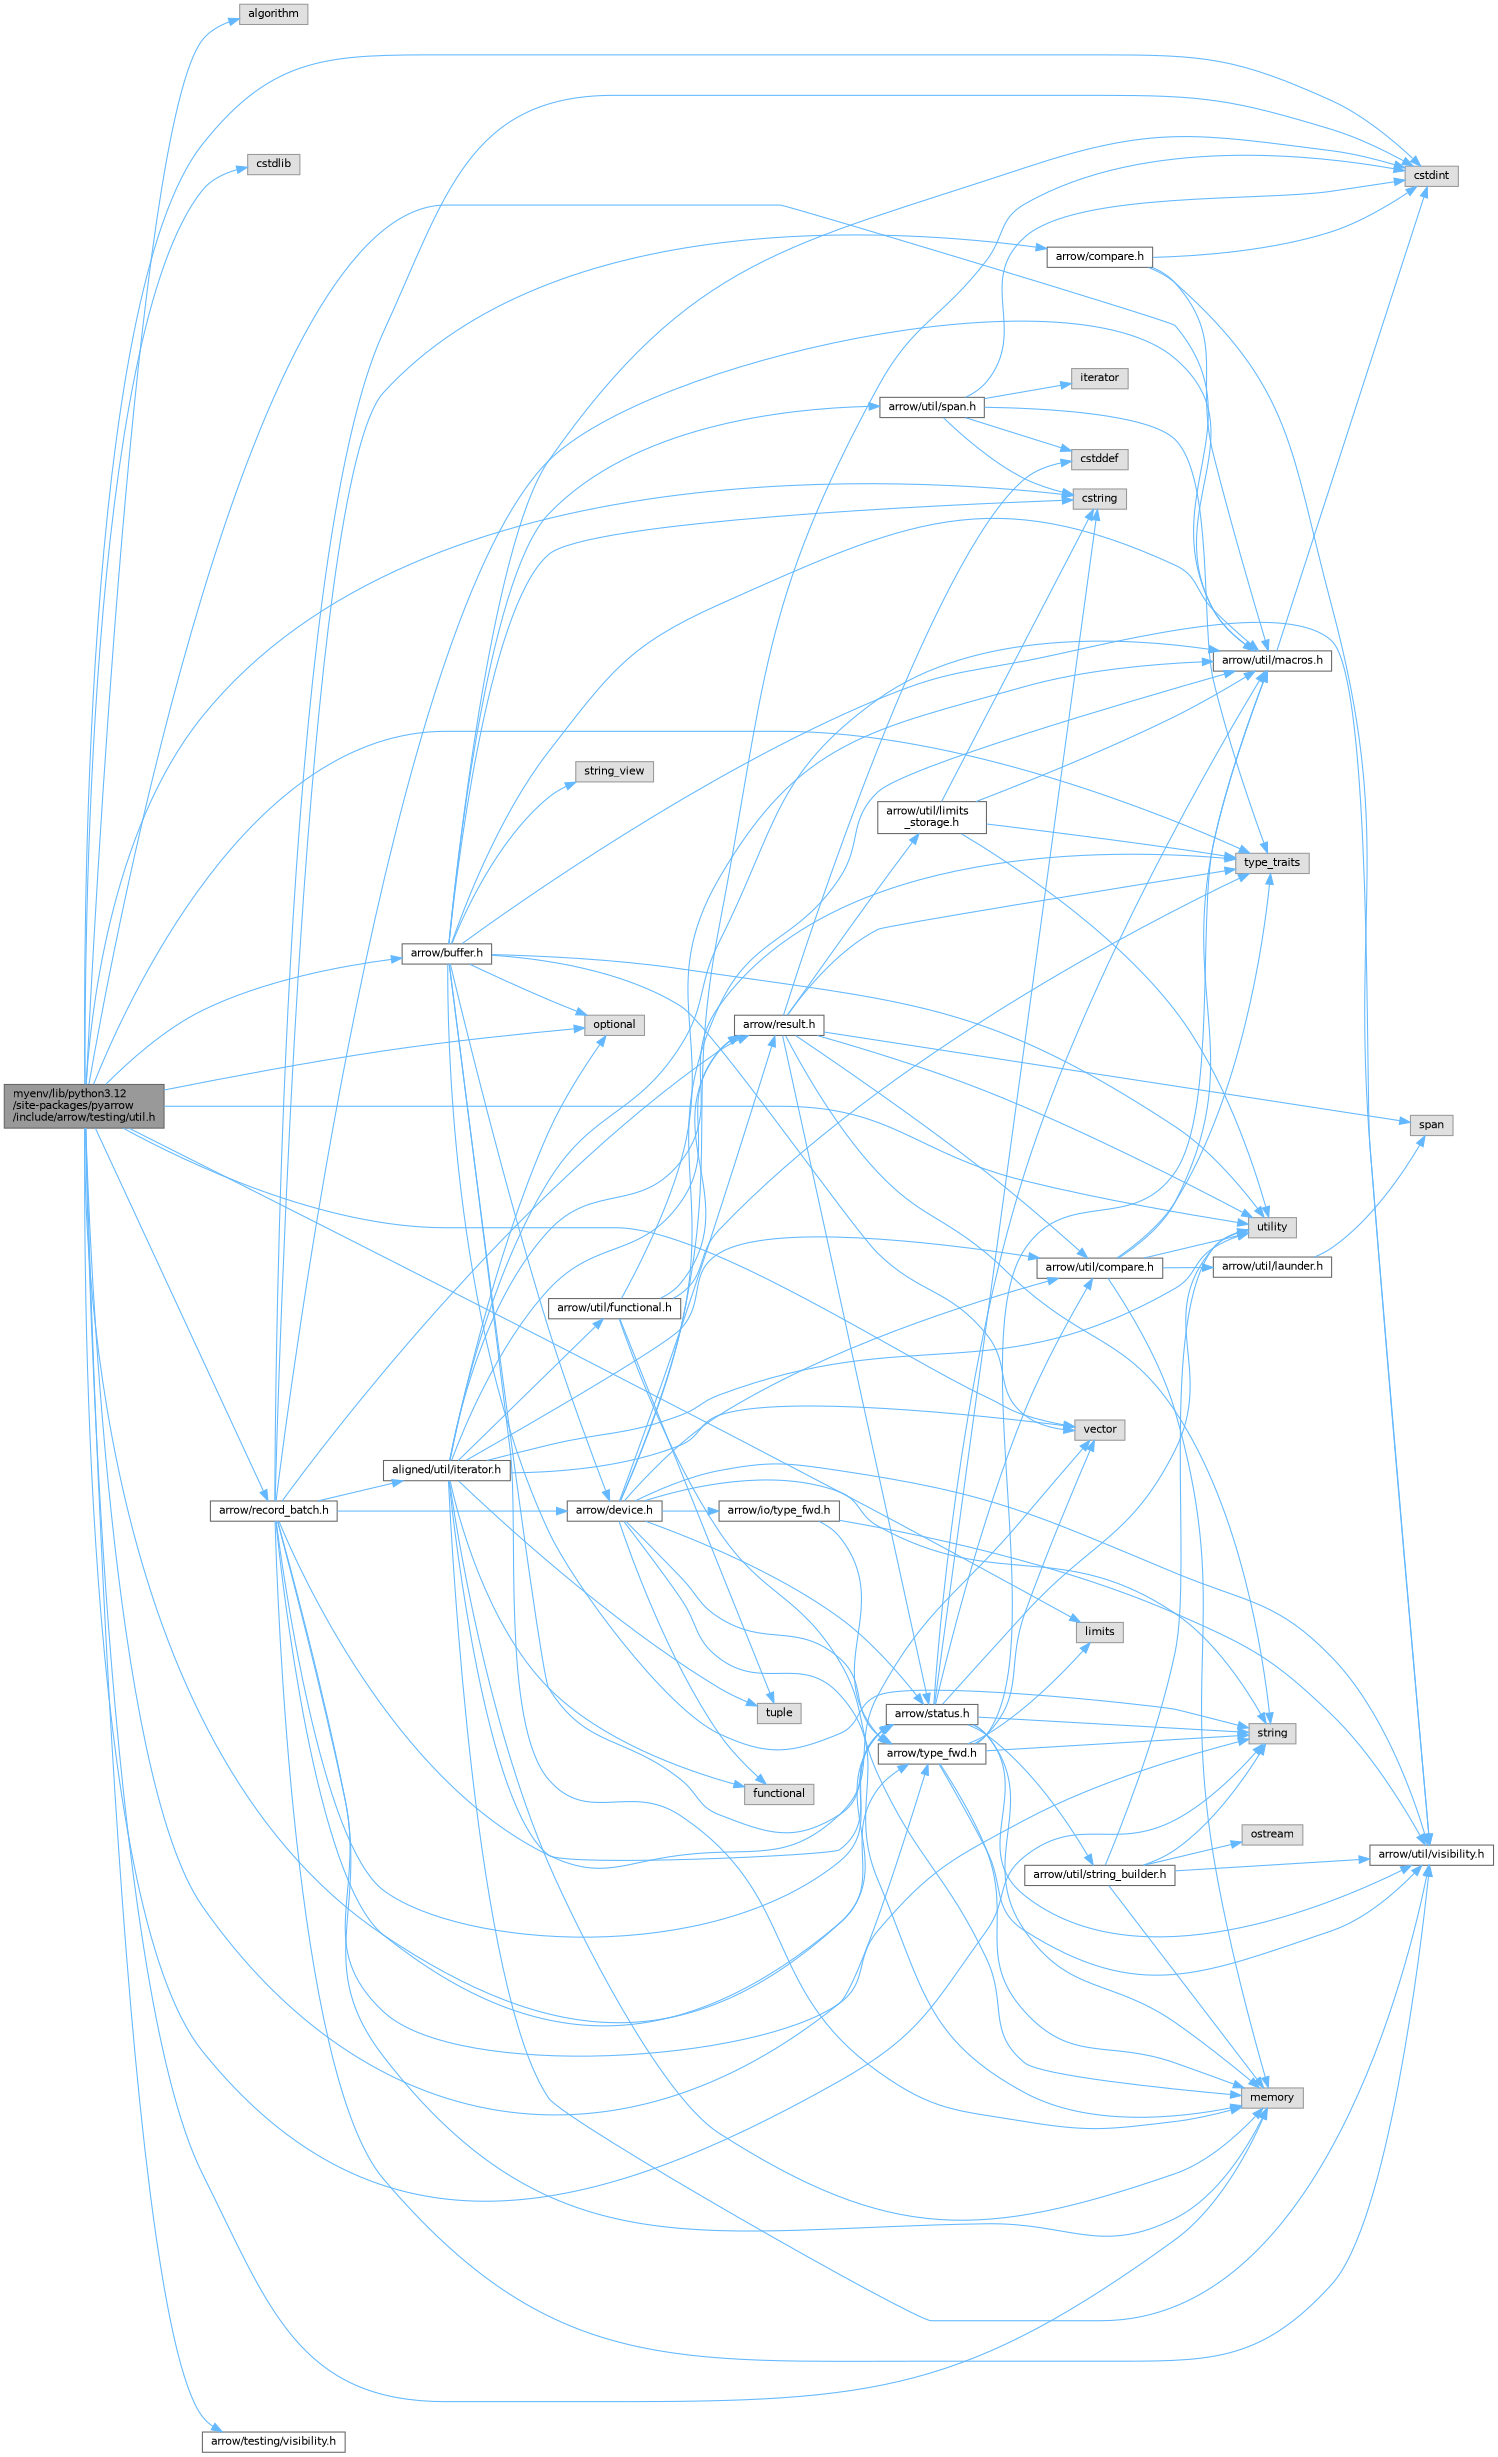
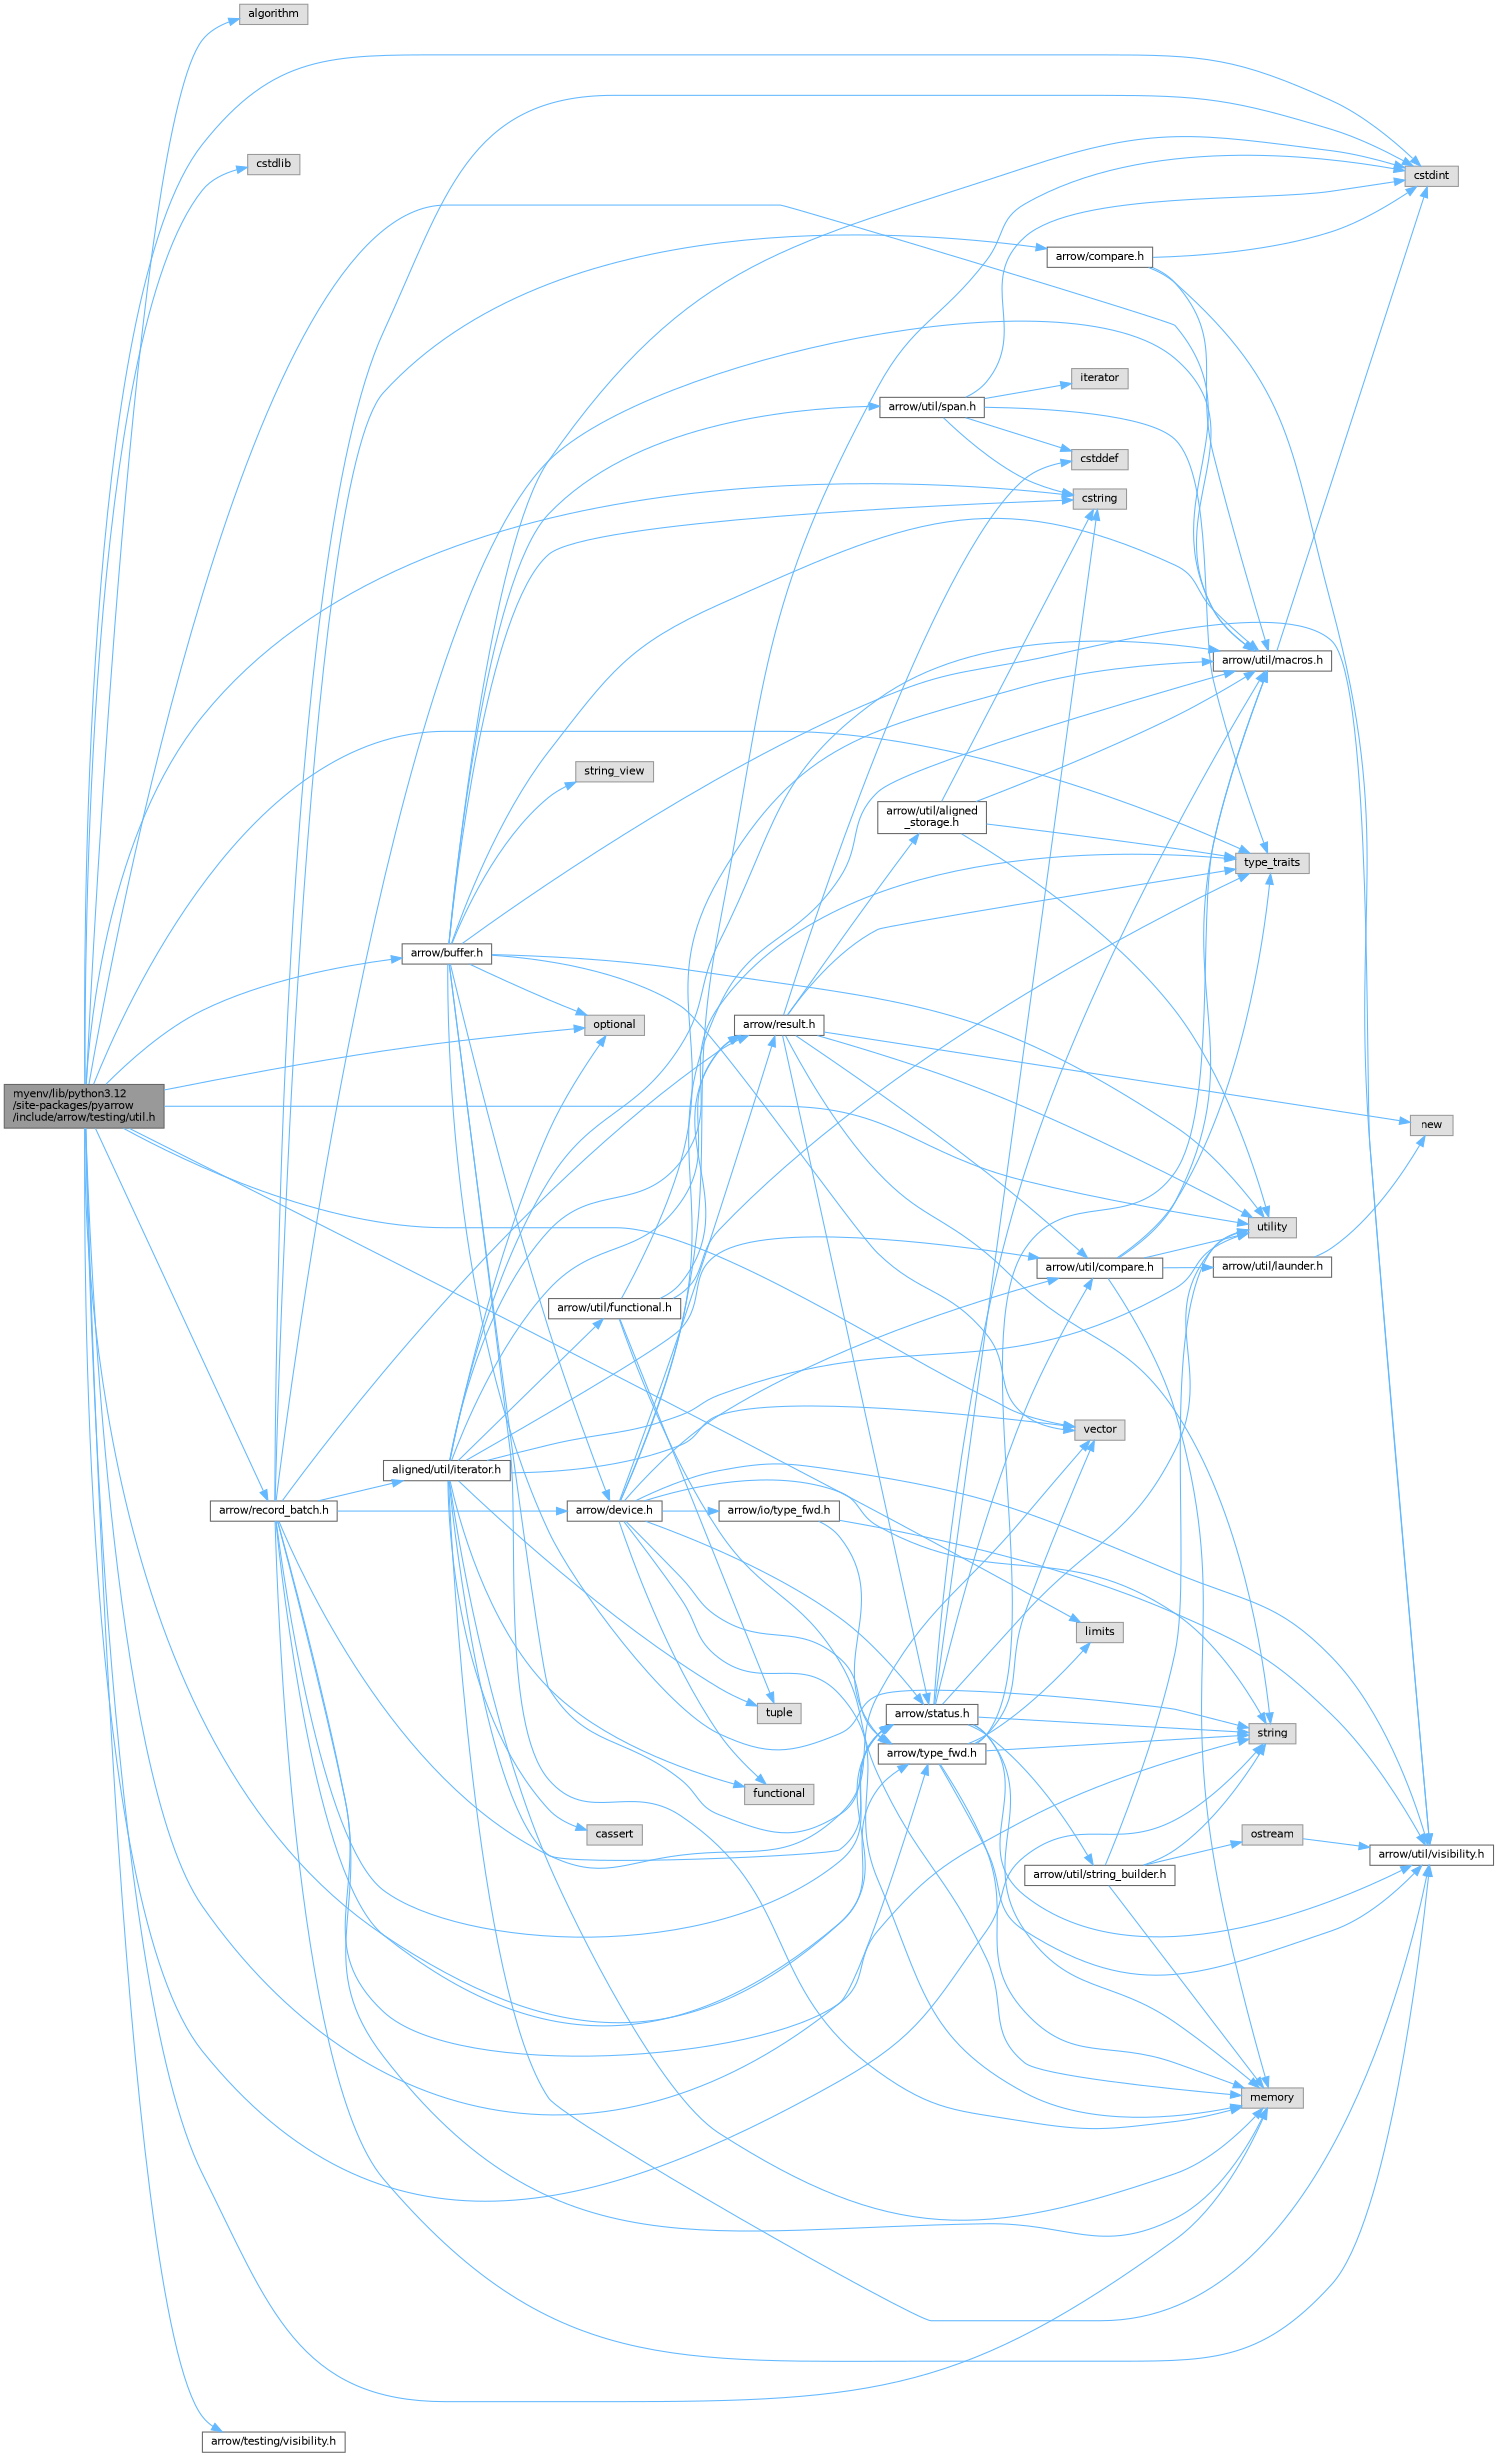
(932, 818) -> (932, 818)
(1432, 1125) -> (1432, 1125)
none -> (615, 1835)
(1267, 1865) -> (1331, 1842)
